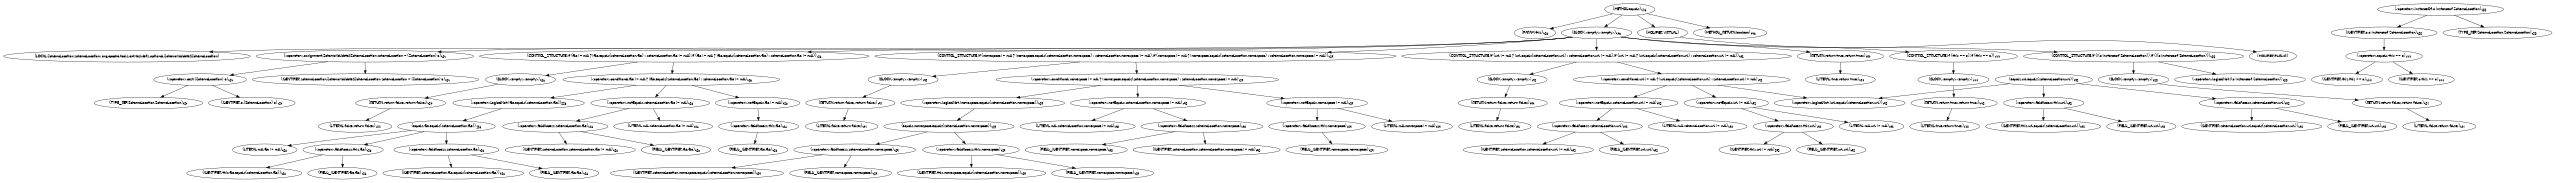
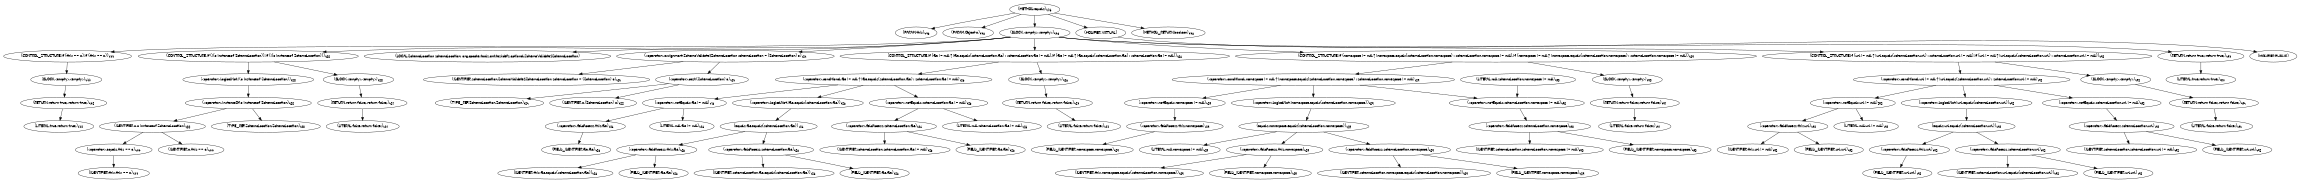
(1546, 32) -> (927, 32)
none -> (968, 33)
(2401, 67) -> (170, 137)
none -> (248, 90)
(1946, 91) -> (1967, 113)
(280, 103) -> (621, 103)
(564, 103) -> (843, 103)
(785, 103) -> (712, 103)
(1754, 103) -> (1880, 103)
(1109, 114) -> (1517, 90)
(1363, 114) -> (1242, 138)
(479, 126) -> (801, 126)
(1698, 126) -> none
(2043, 126) -> none
(351, 137) -> (683, 113)
(1777, 149) -> (1775, 149)
(502, 173) -> (813, 173)
